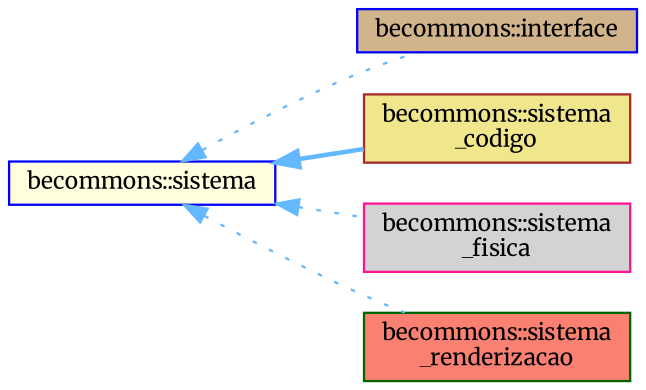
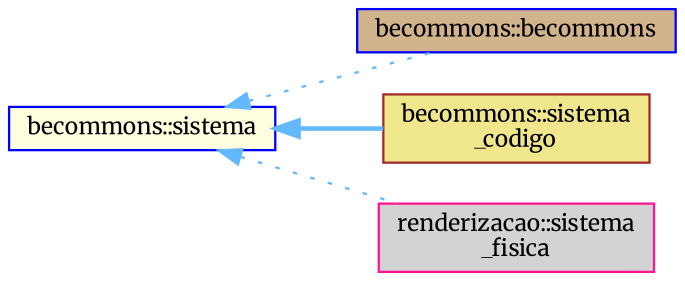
(497, 31) -> (516, 31)
(497, 238) -> (516, 238)
(497, 347) -> none
